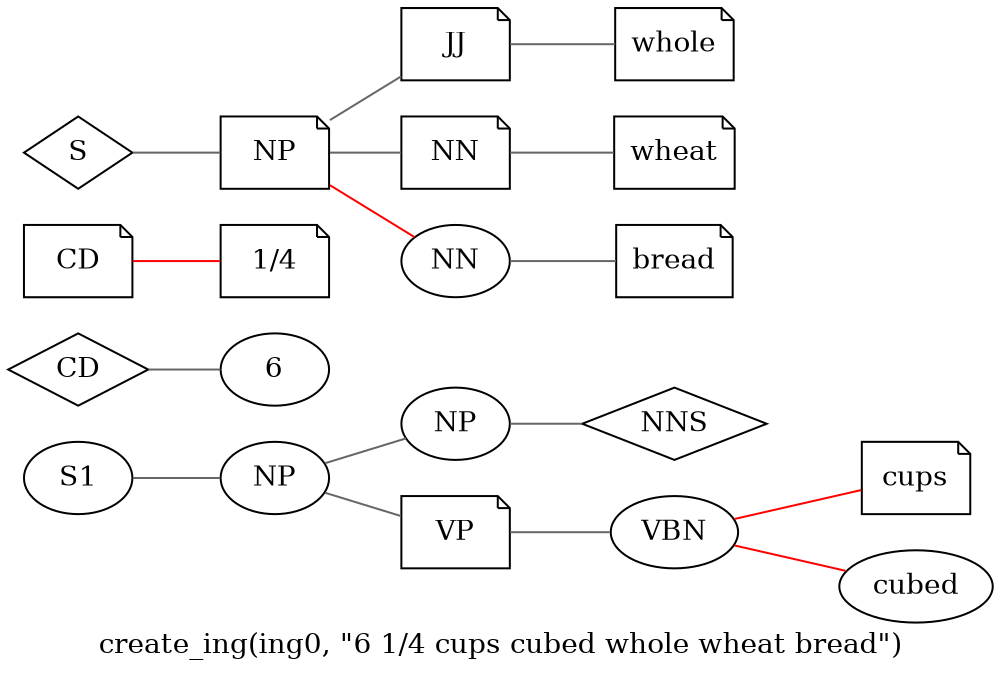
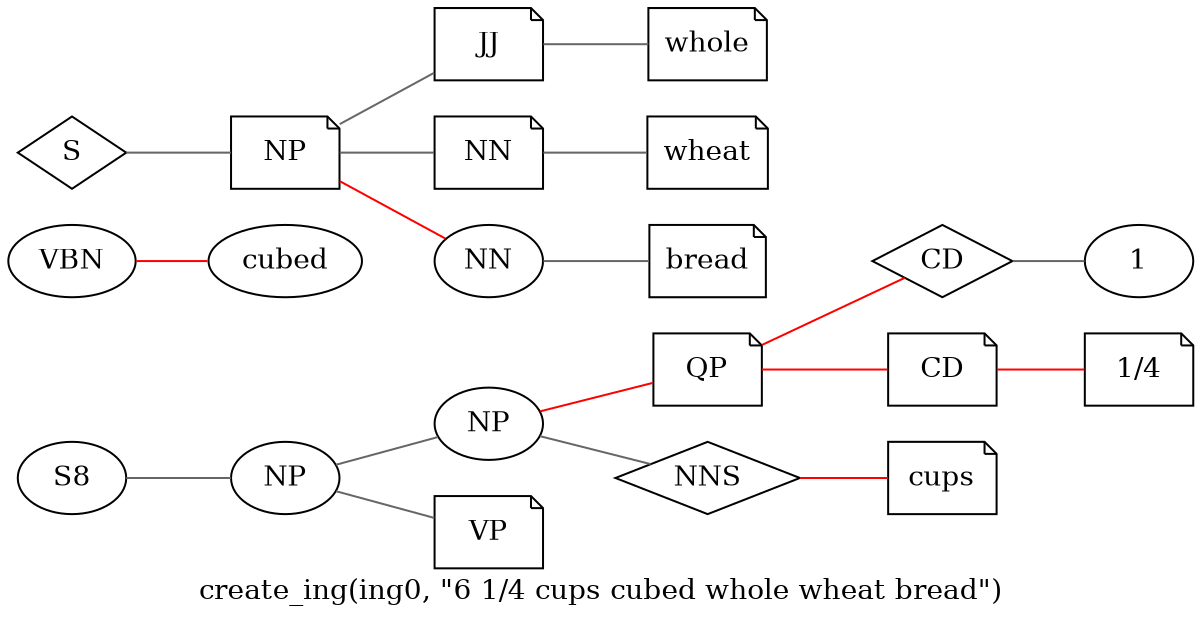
(275, 370) -> (1139, 261)
none -> (708, 370)
(78, 478) -> (72, 478)
(798, 504) -> (844, 478)
(560, 532) -> none
